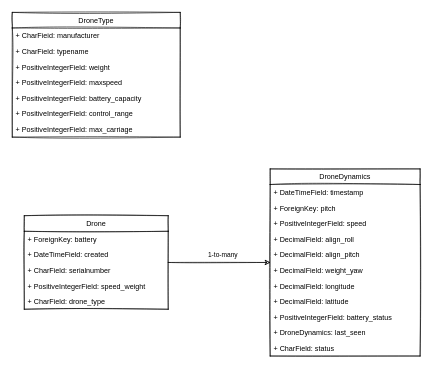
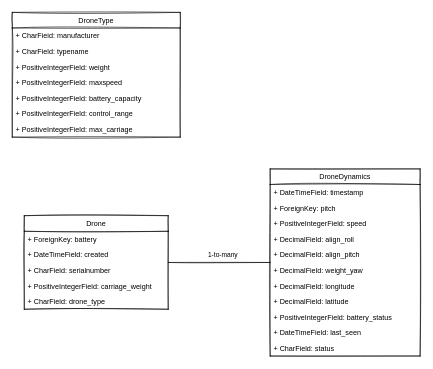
(264, 263) -> (266, 263)
(93, 286) -> (98, 286)
(321, 333) -> (319, 333)
